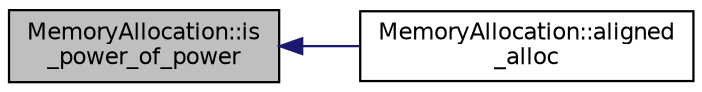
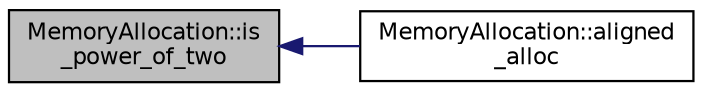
(144, 46) -> (144, 46)
